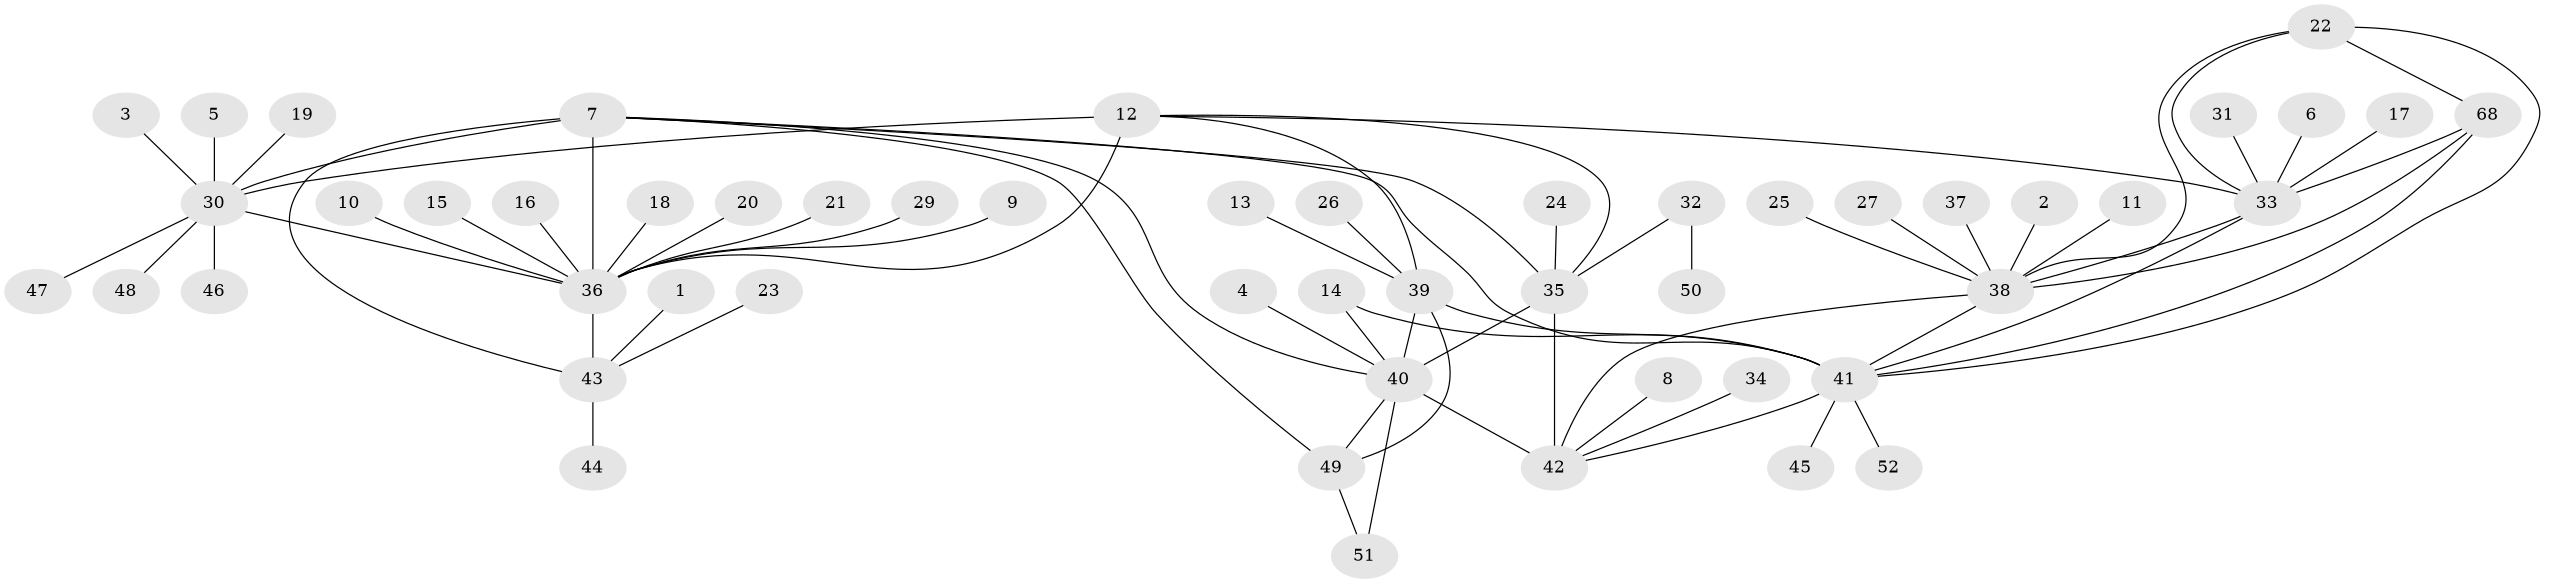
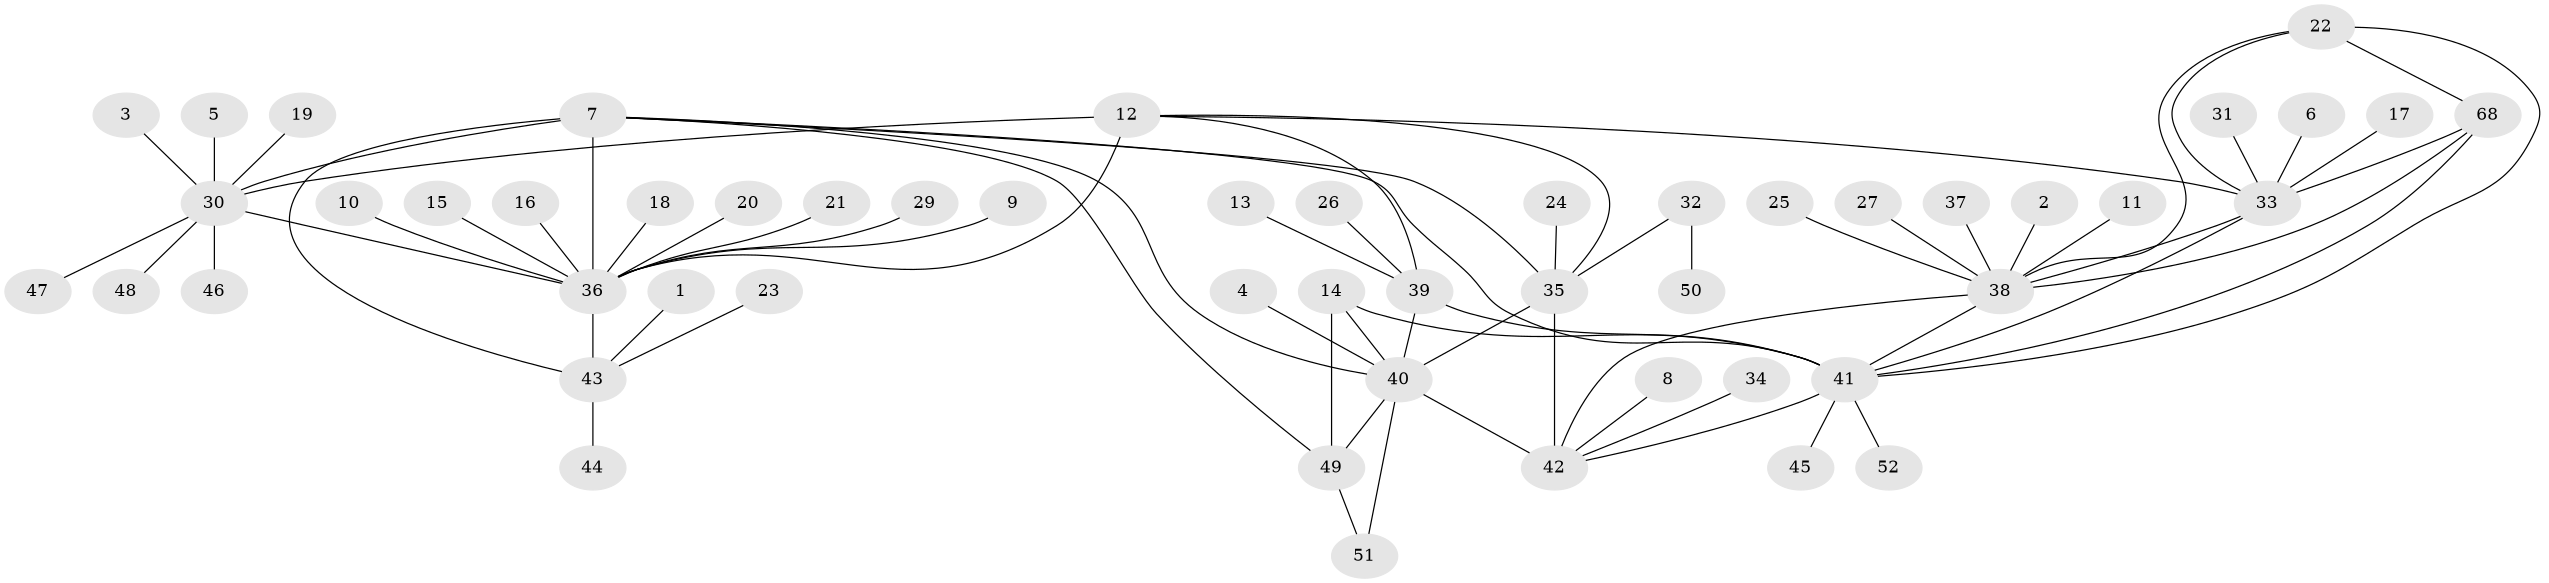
(1446, 396) -> (1332, 380)
